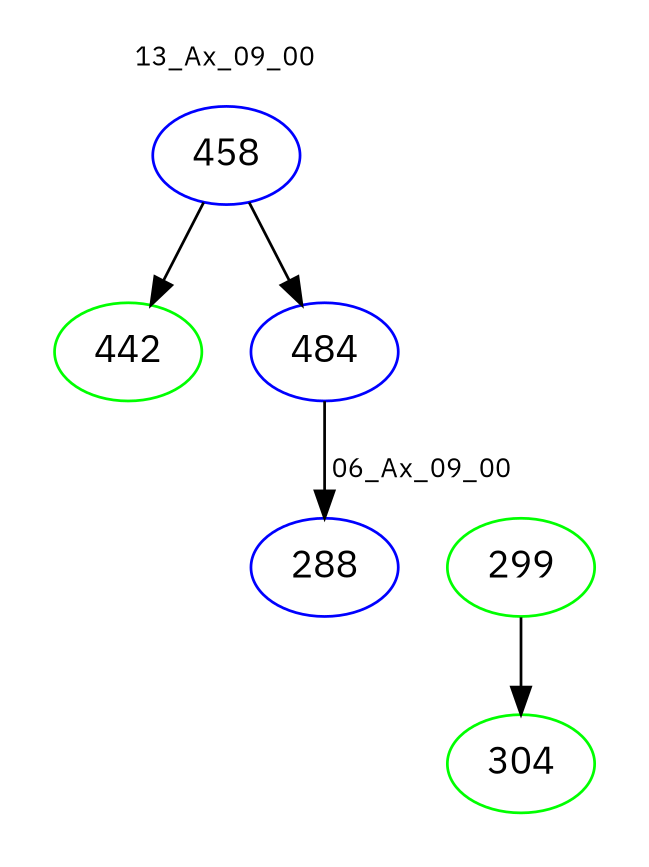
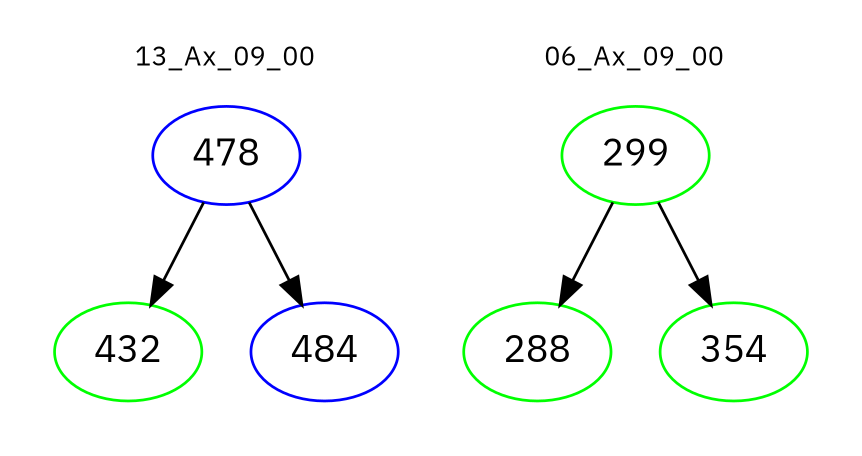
(226, 155) -> (226, 155)
(128, 352) -> (128, 352)
(325, 461) -> (593, 241)
(325, 567) -> (537, 352)
(521, 764) -> (734, 352)
